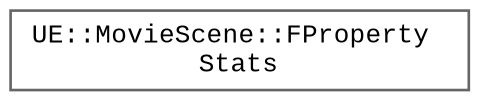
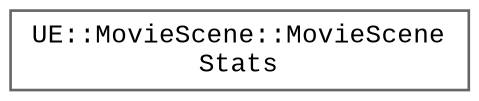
(240, 50) -> (240, 50)
